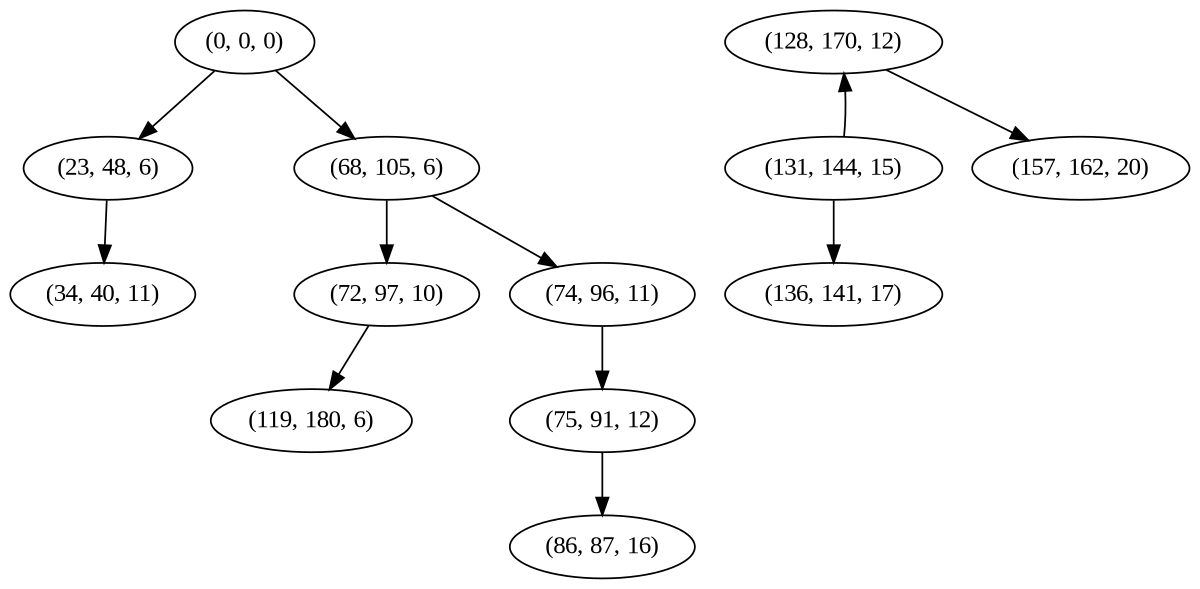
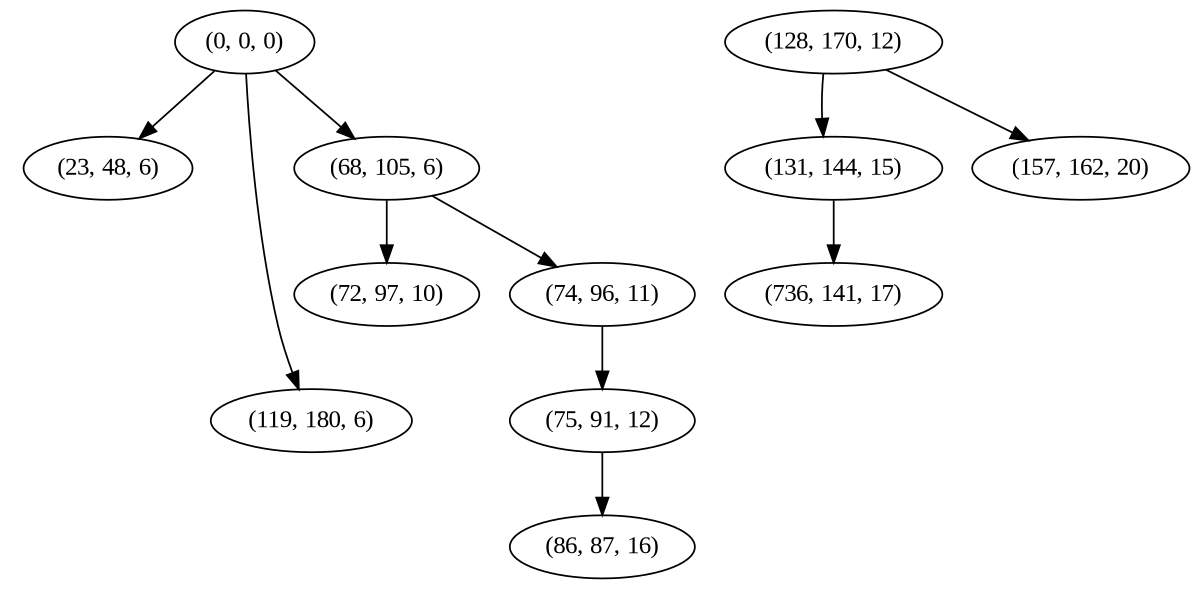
(845, 114) -> (822, 96)
(103, 294) -> none
(834, 294) -> (834, 294)
(354, 350) -> (260, 225)
